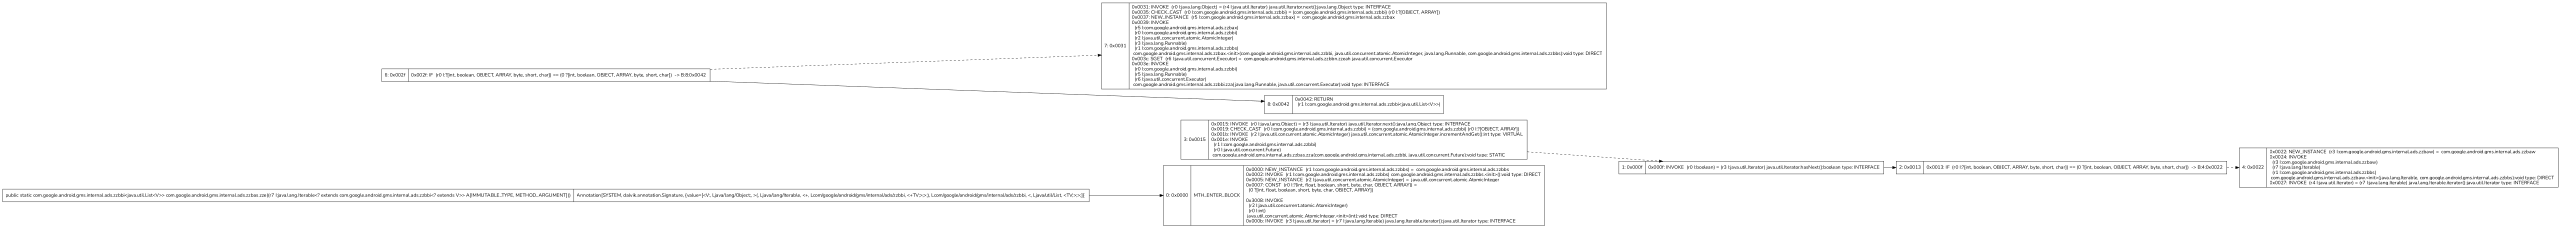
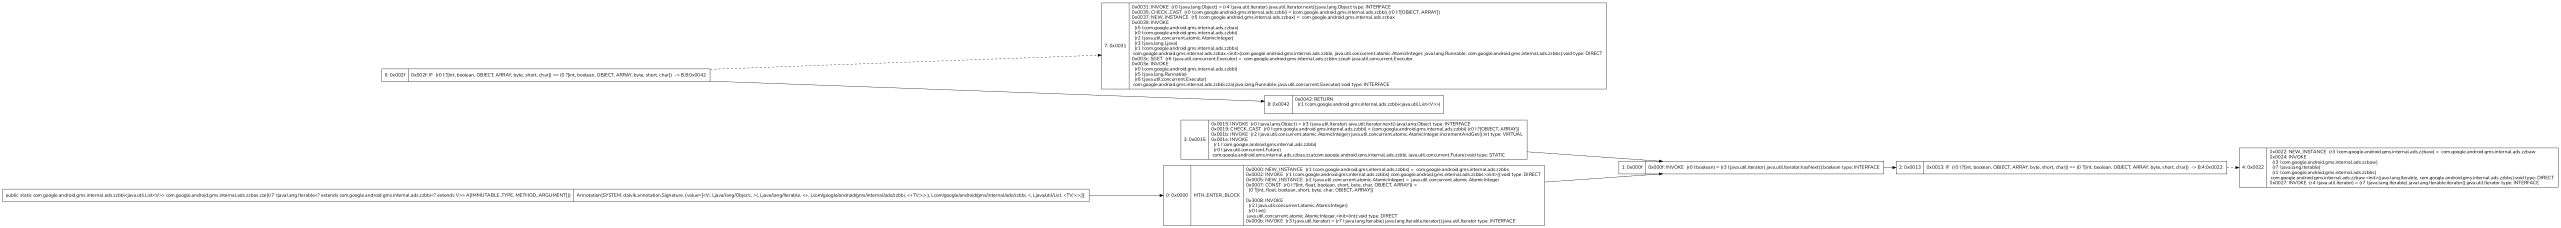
(1159, 43) -> (1155, 43)
(1593, 156) -> (1593, 156)
none -> (1602, 178)
